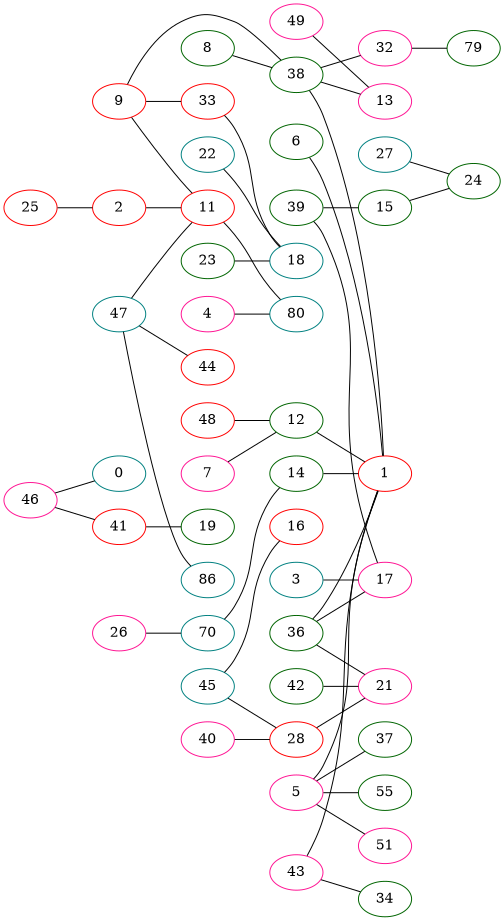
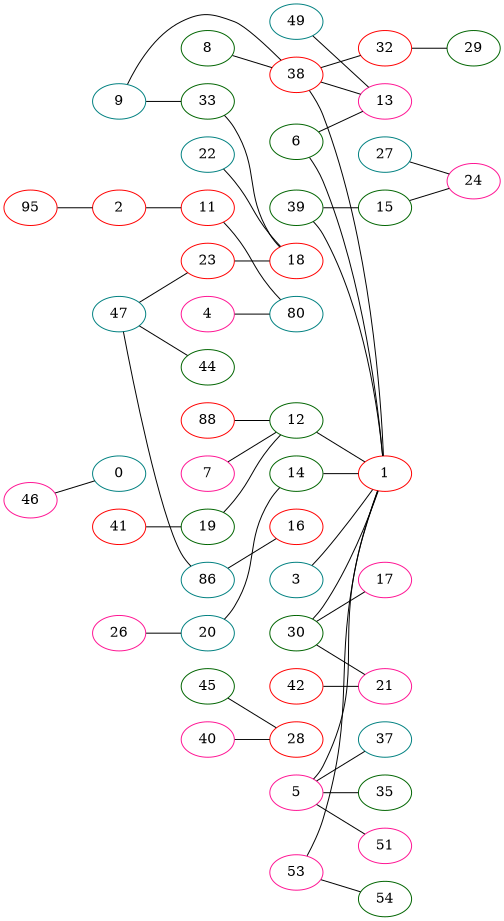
(296, 22) -> (296, 22)
(385, 48) -> (385, 48)
(474, 48) -> (474, 48)
(296, 75) -> (296, 75)
(119, 101) -> (119, 101)
(208, 101) -> (208, 101)
none -> (341, 122)
(161, 156) -> none
(474, 181) -> (474, 181)
(31, 208) -> (31, 208)
(161, 259) -> (163, 288)
(208, 261) -> (208, 261)
(296, 261) -> (296, 261)
(208, 367) -> (208, 367)
(349, 390) -> (354, 311)
(208, 420) -> (208, 420)
none -> (252, 474)
(75, 514) -> none
(346, 580) -> (343, 528)
(252, 607) -> (245, 558)
(208, 633) -> (208, 633)
(296, 633) -> (296, 633)
(208, 686) -> (208, 686)
(296, 686) -> (296, 686)
(335, 717) -> none
(385, 740) -> (385, 740)
(385, 793) -> (385, 793)
(296, 872) -> (296, 872)
(385, 899) -> (385, 899)
